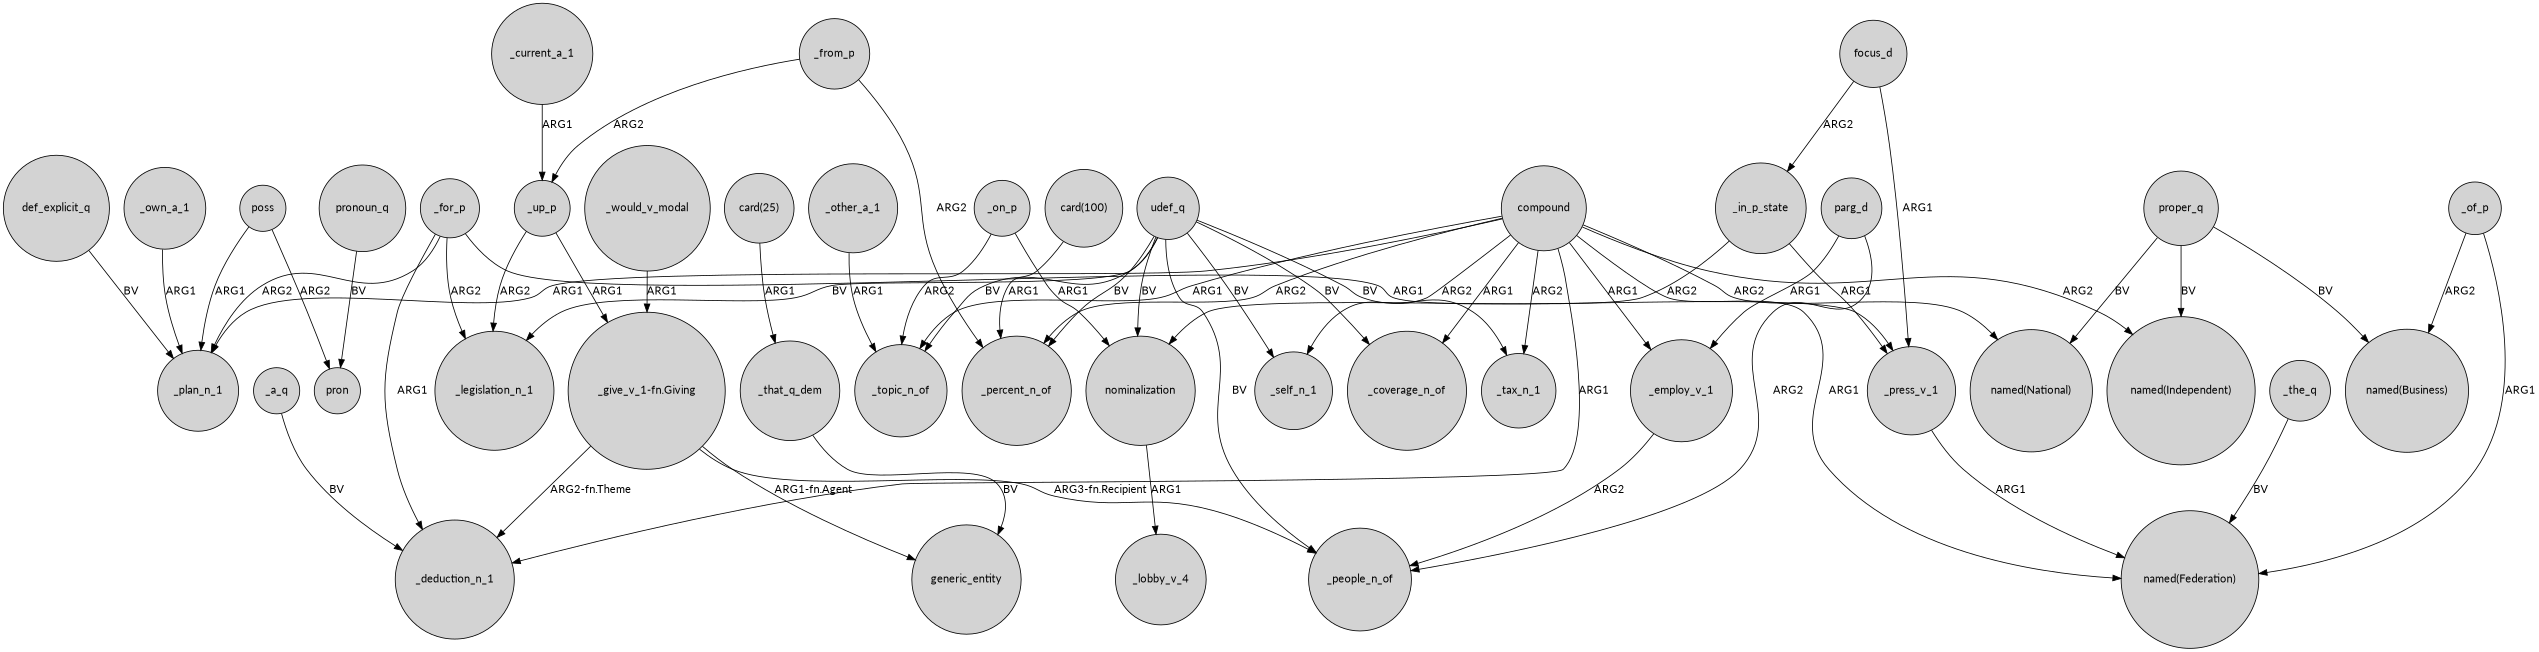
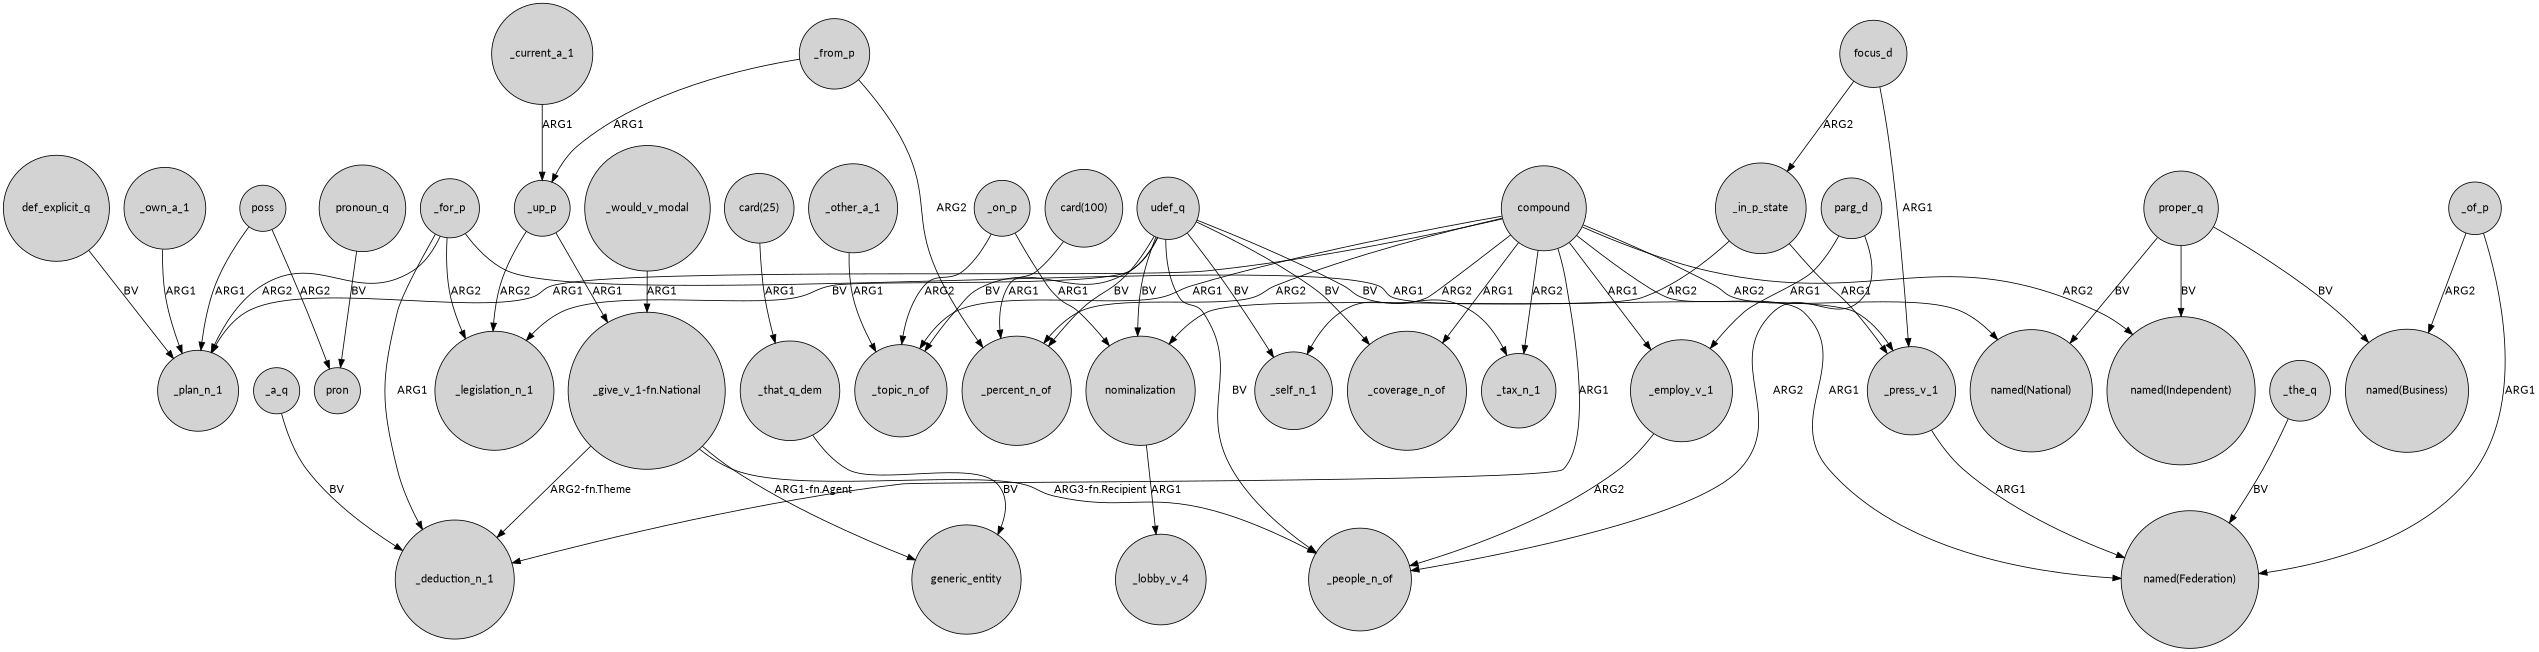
(629, 125) -> (629, 125)
(647, 391) -> (647, 391)
